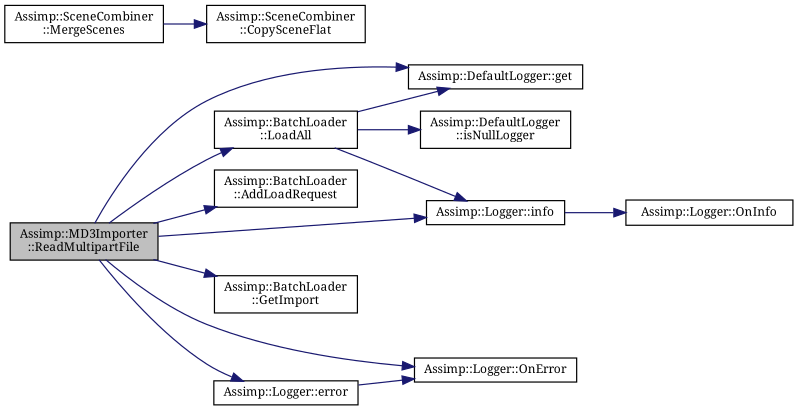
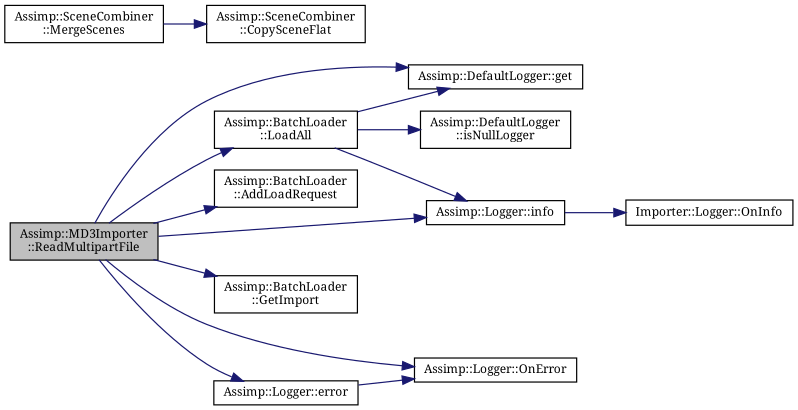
(709, 213) -> (709, 213)
